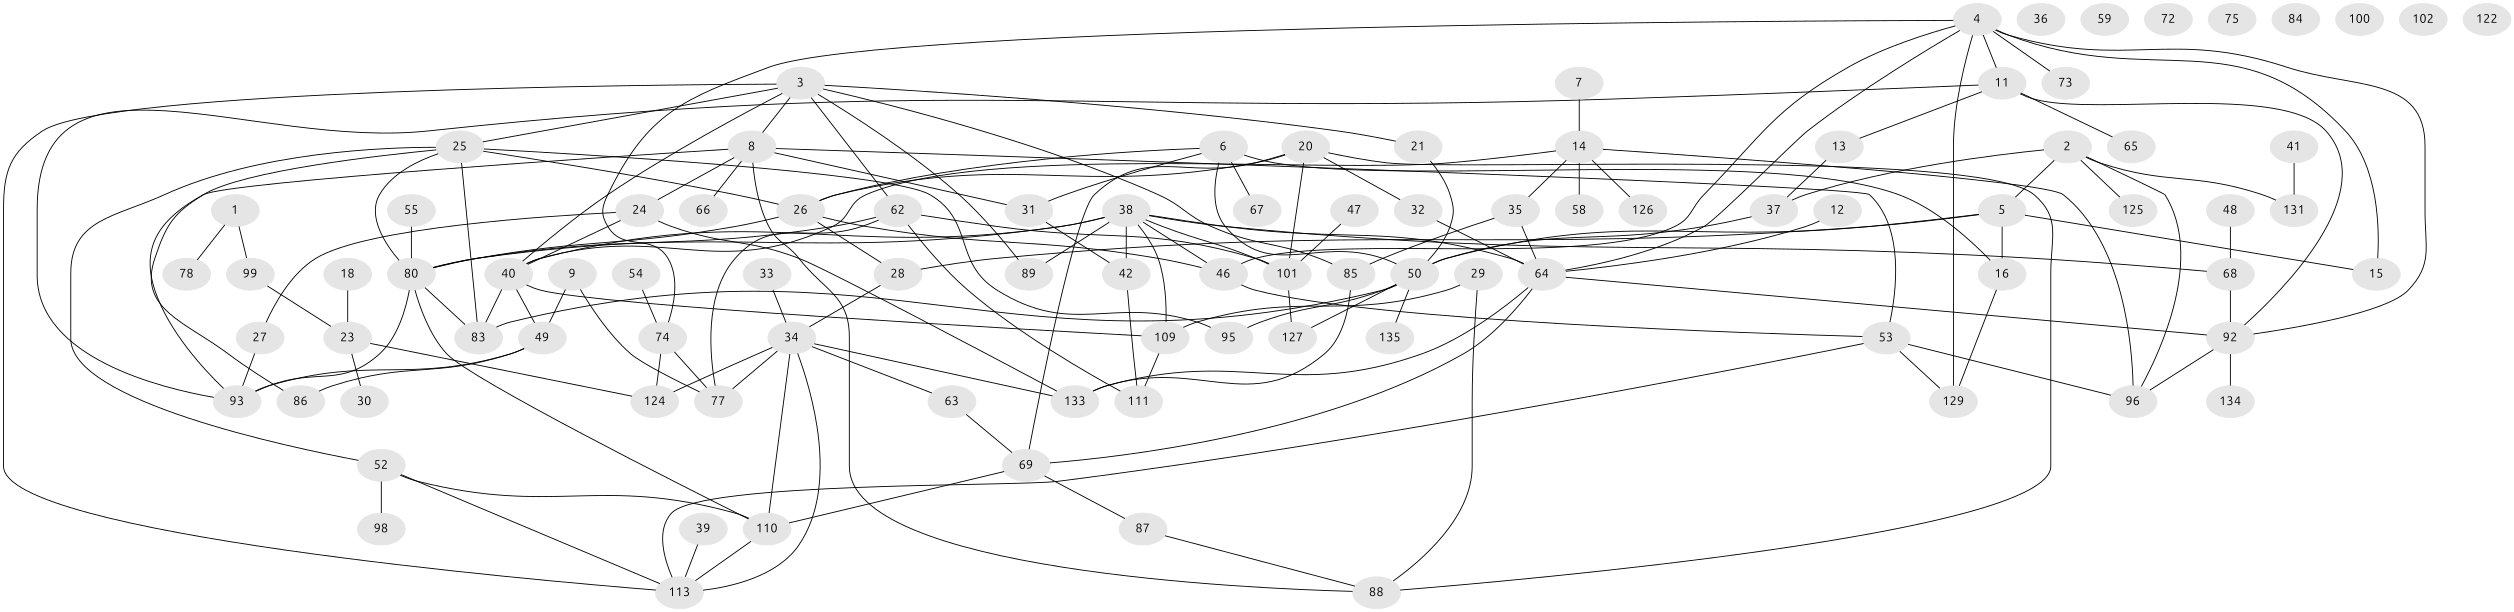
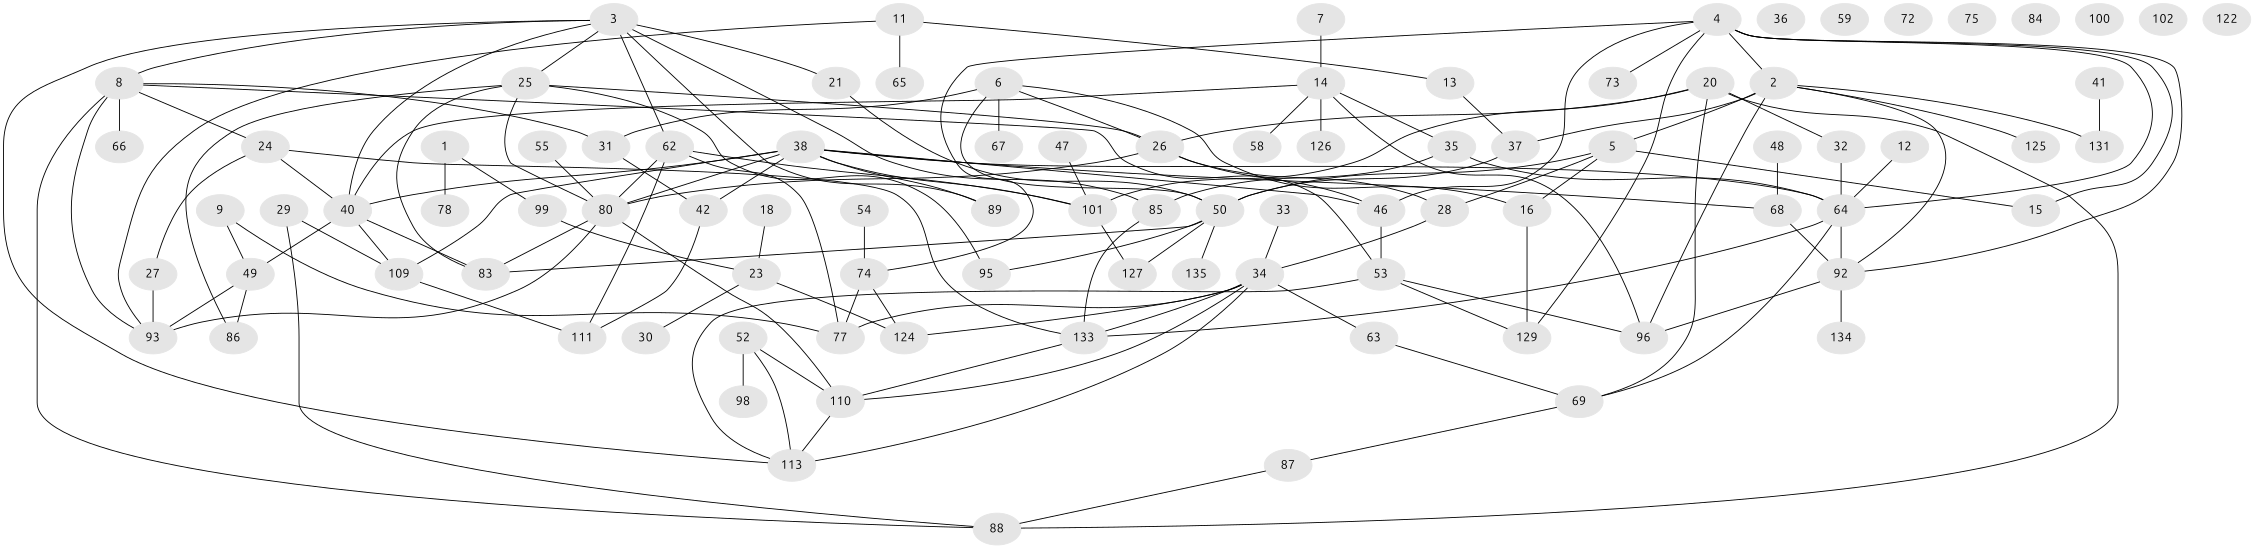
(1990, 51) -> (1746, 51)
(2290, 113) -> (1941, 141)
(72, 263) -> none
(897, 497) -> (962, 370)
(703, 529) -> none
